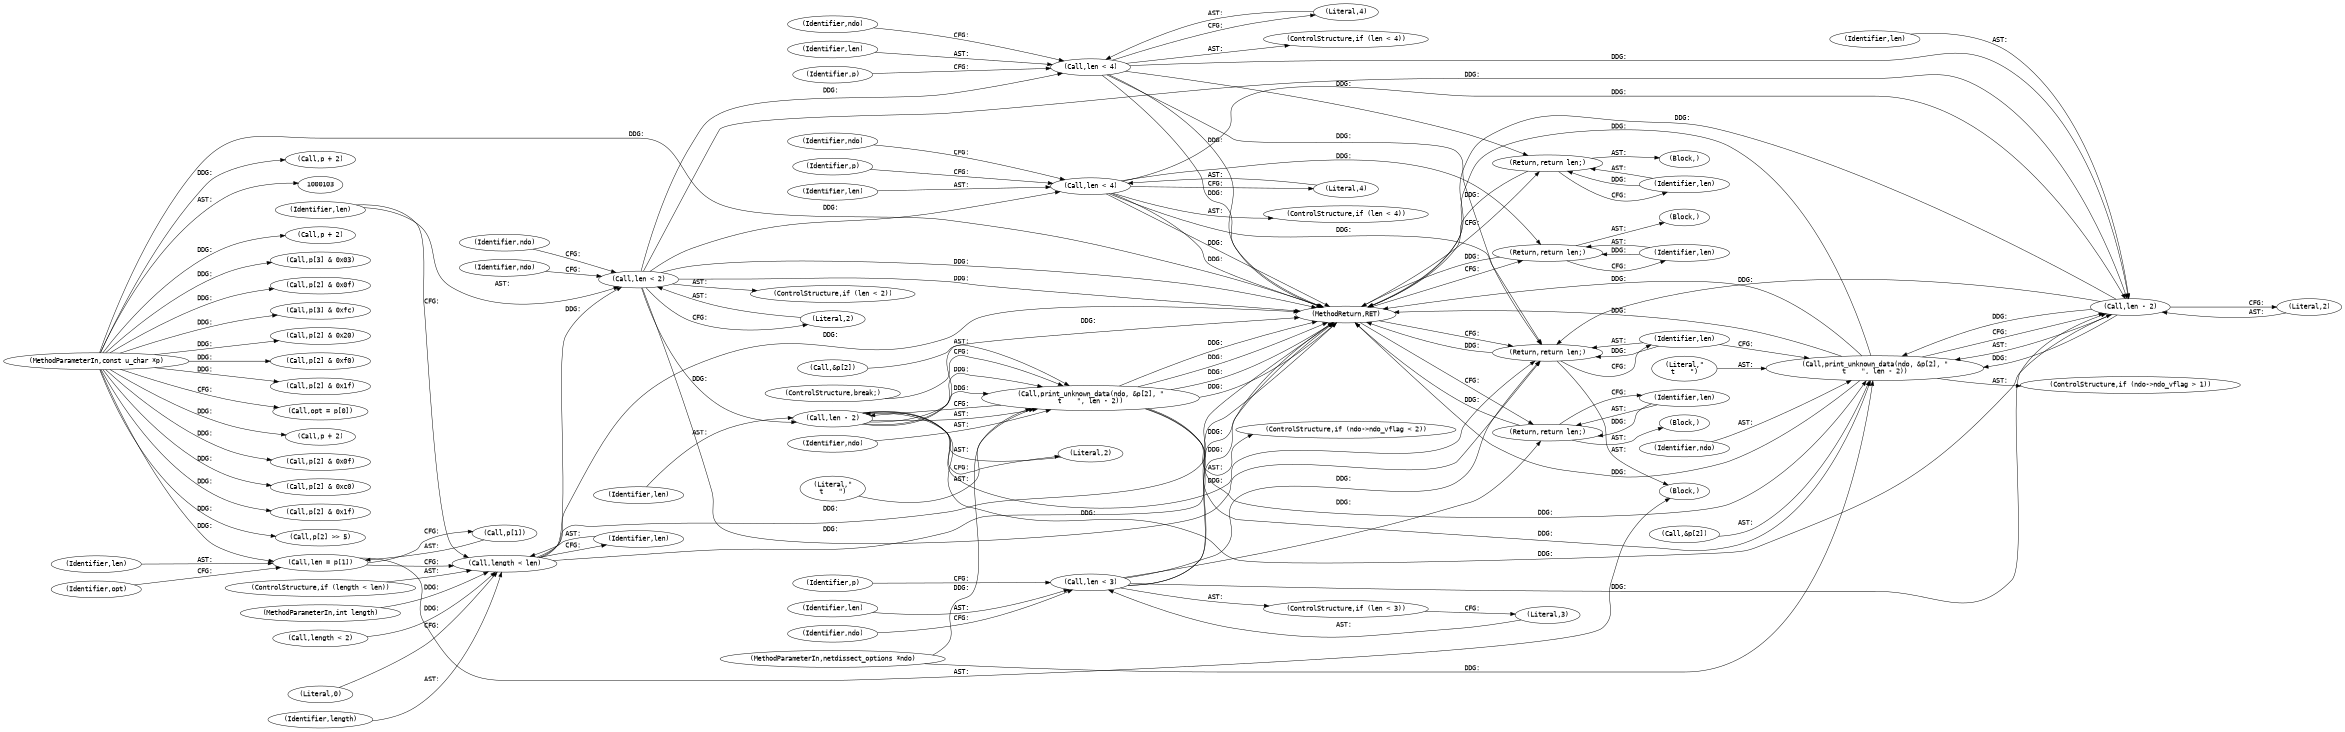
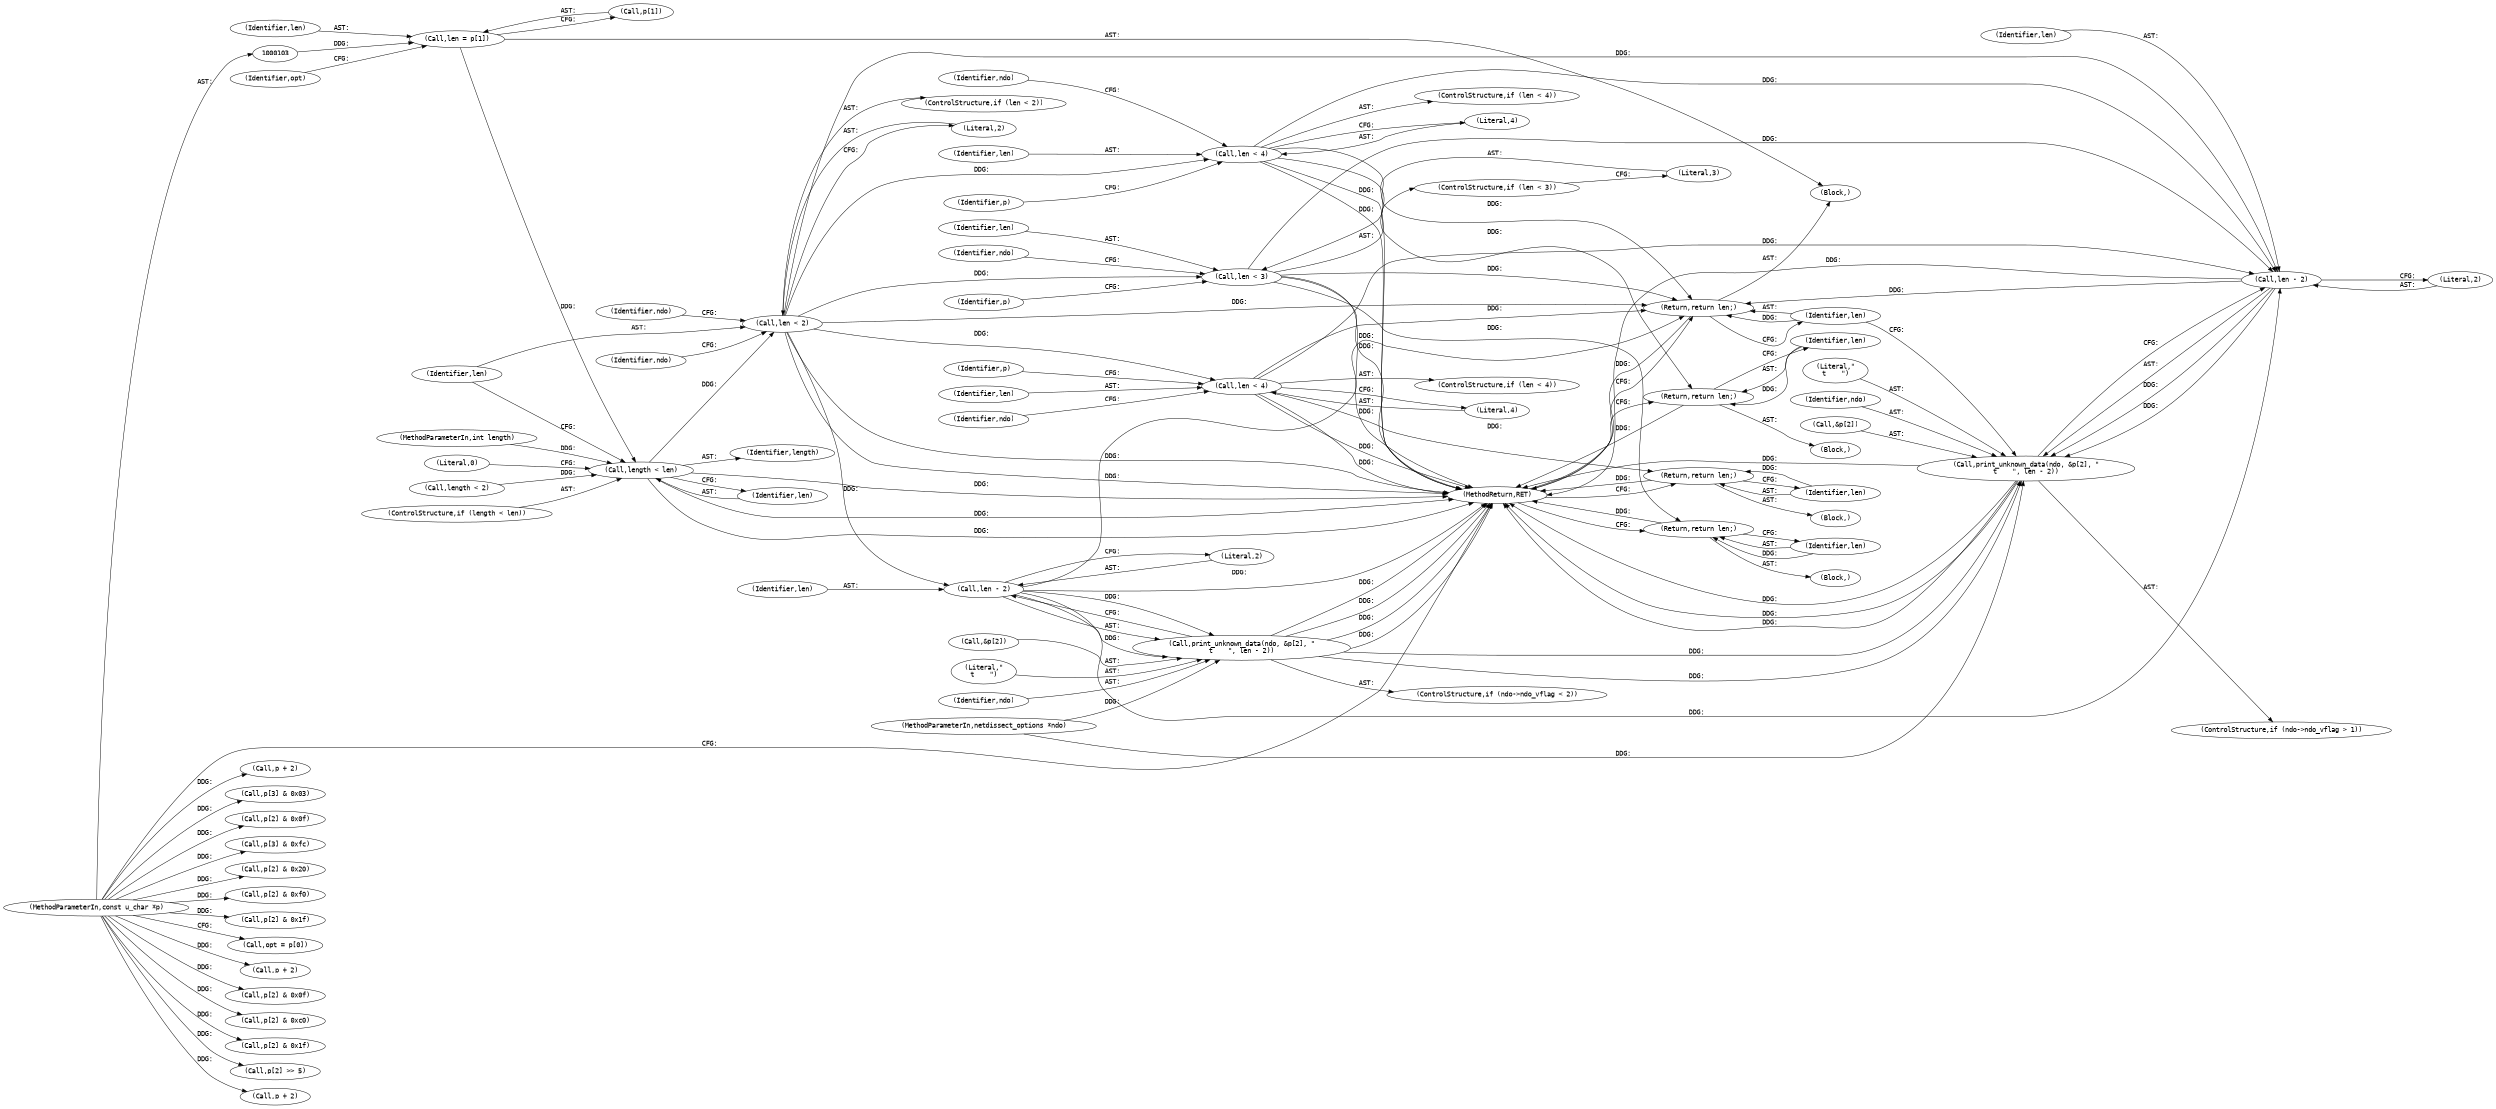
(639, 135) -> (712, 744)
none -> (995, 280)
(833, 393) -> none
(164, 487) -> (353, 47)
(434, 563) -> (570, 307)
(452, 672) -> (709, 462)
